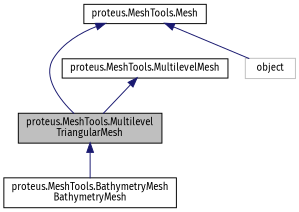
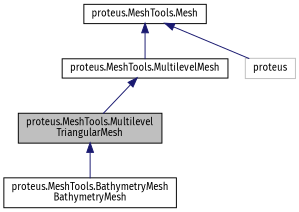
(52, 63) -> (145, 46)
(270, 68) -> (270, 68)
